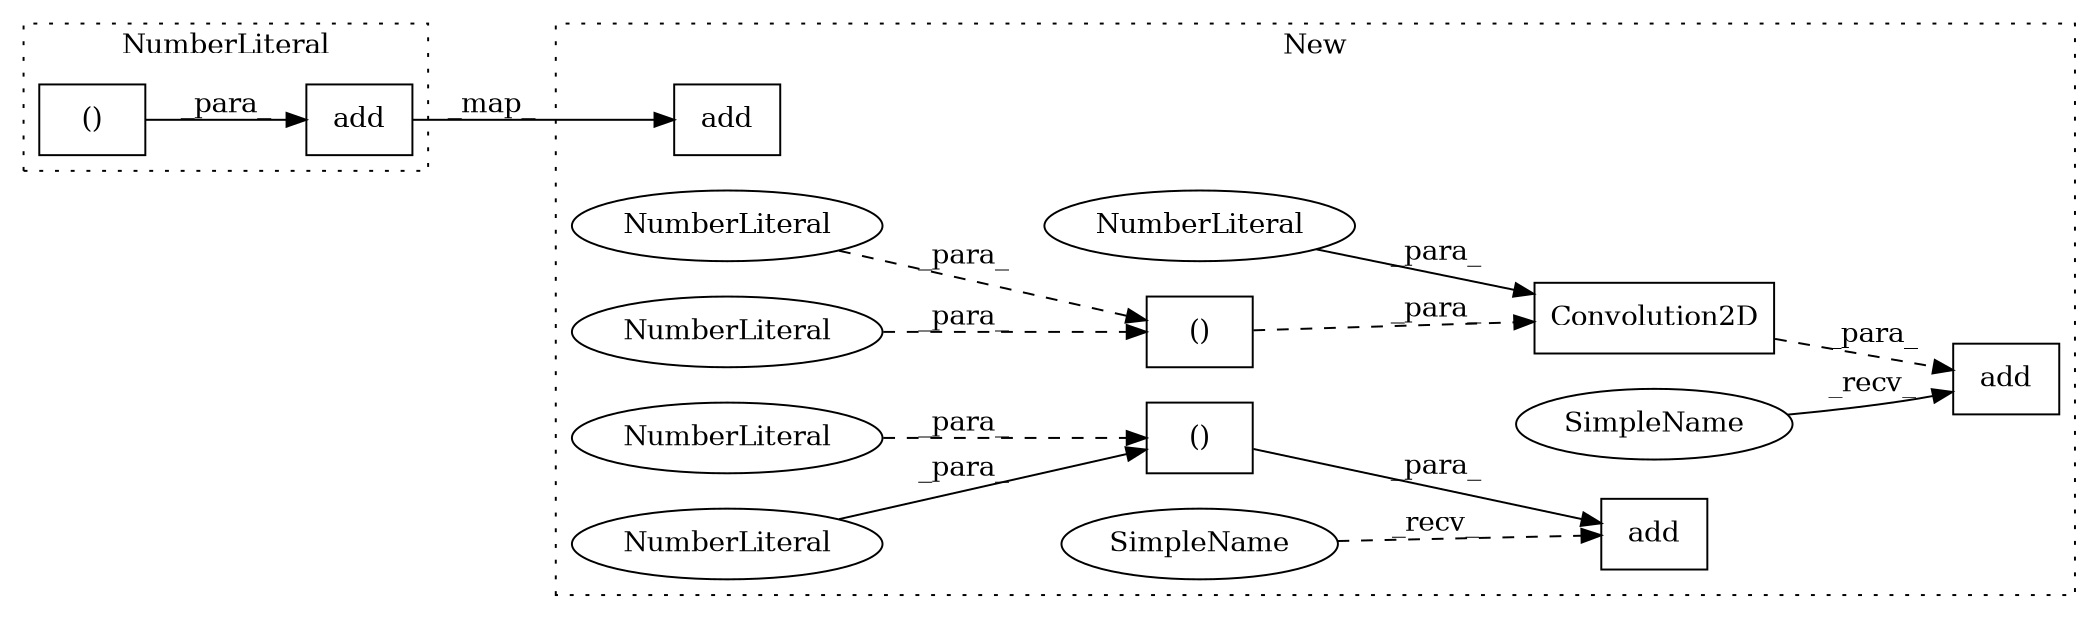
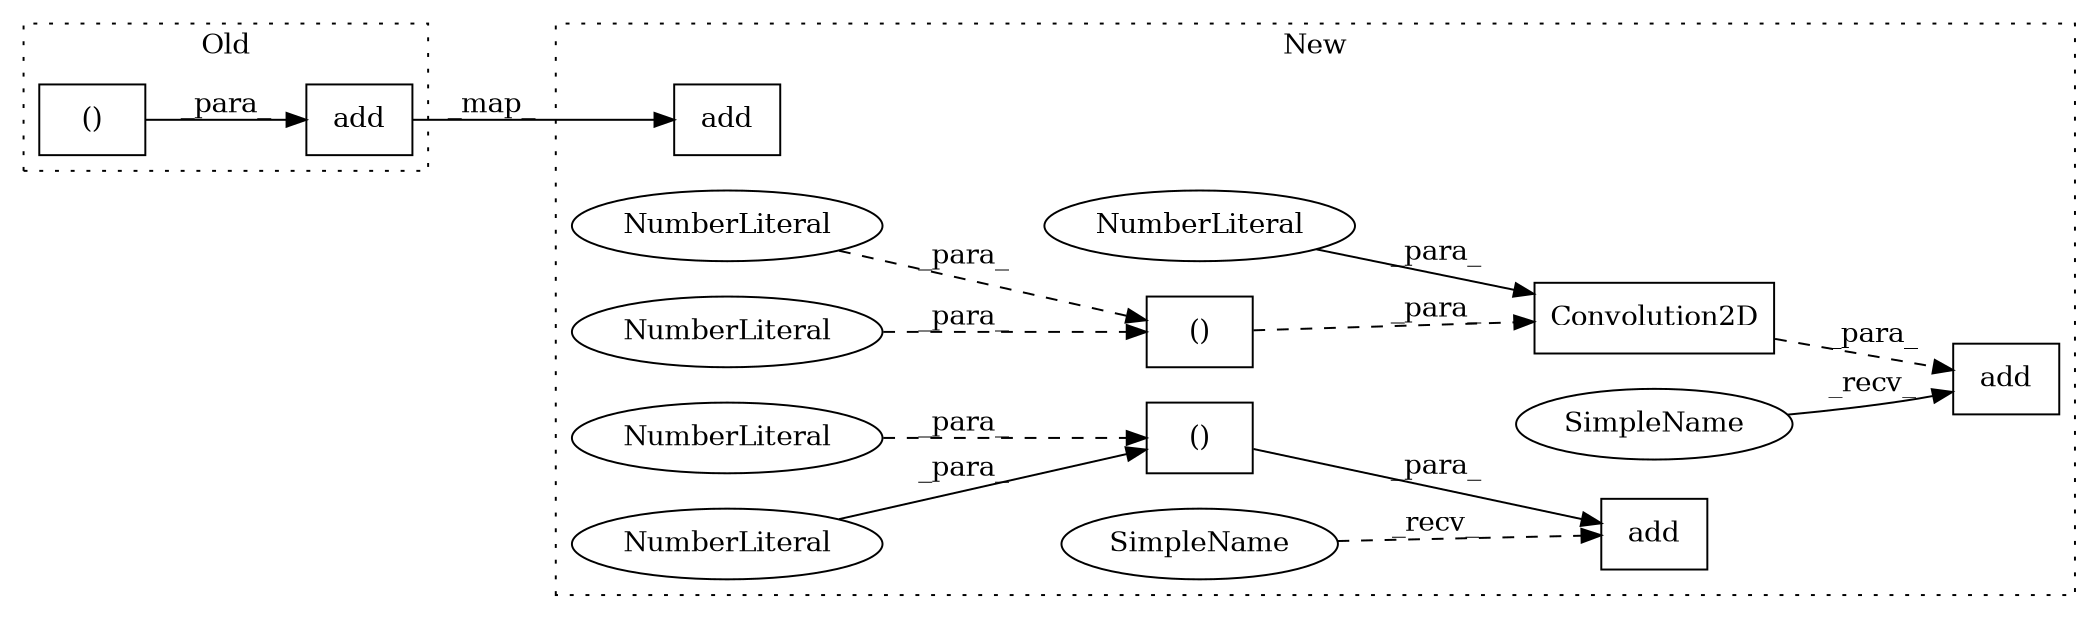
(226, 46) -> (226, 46)
